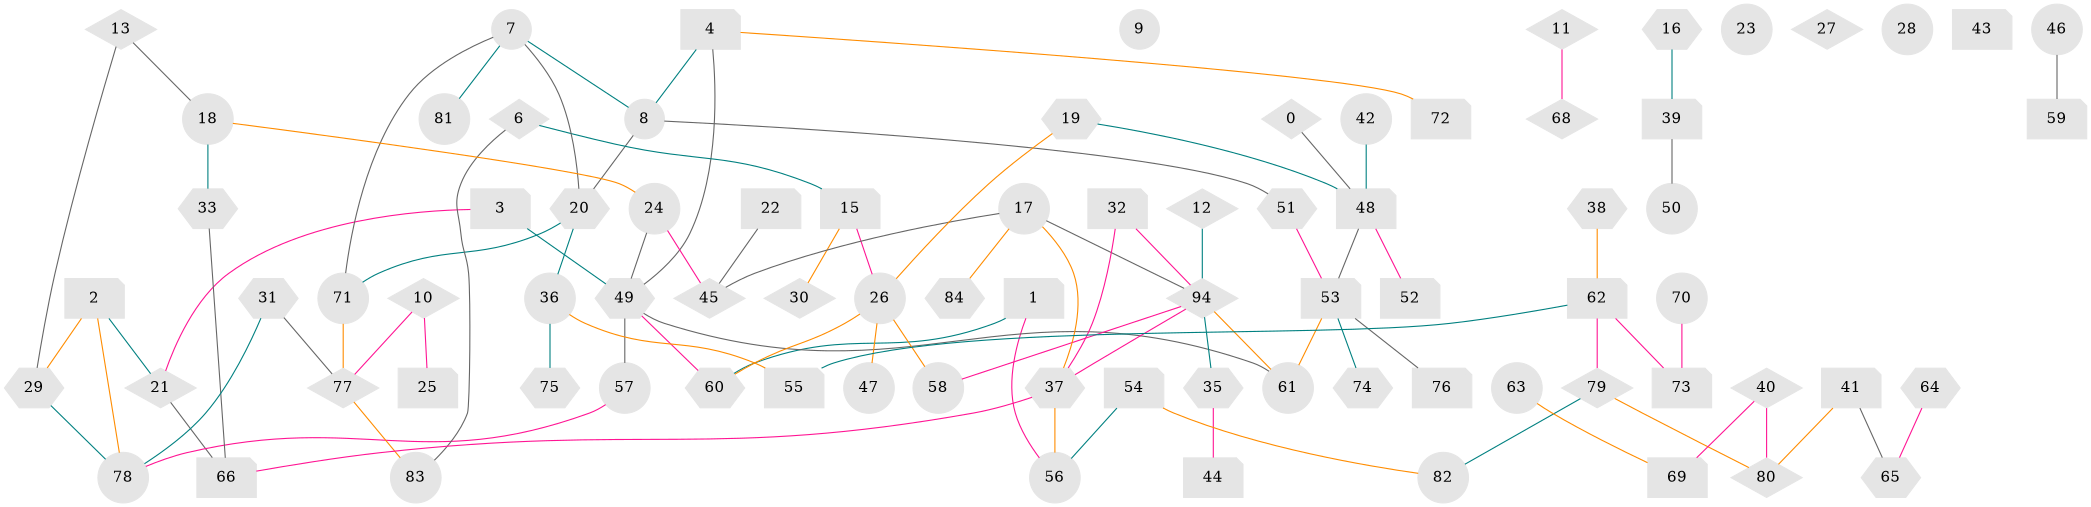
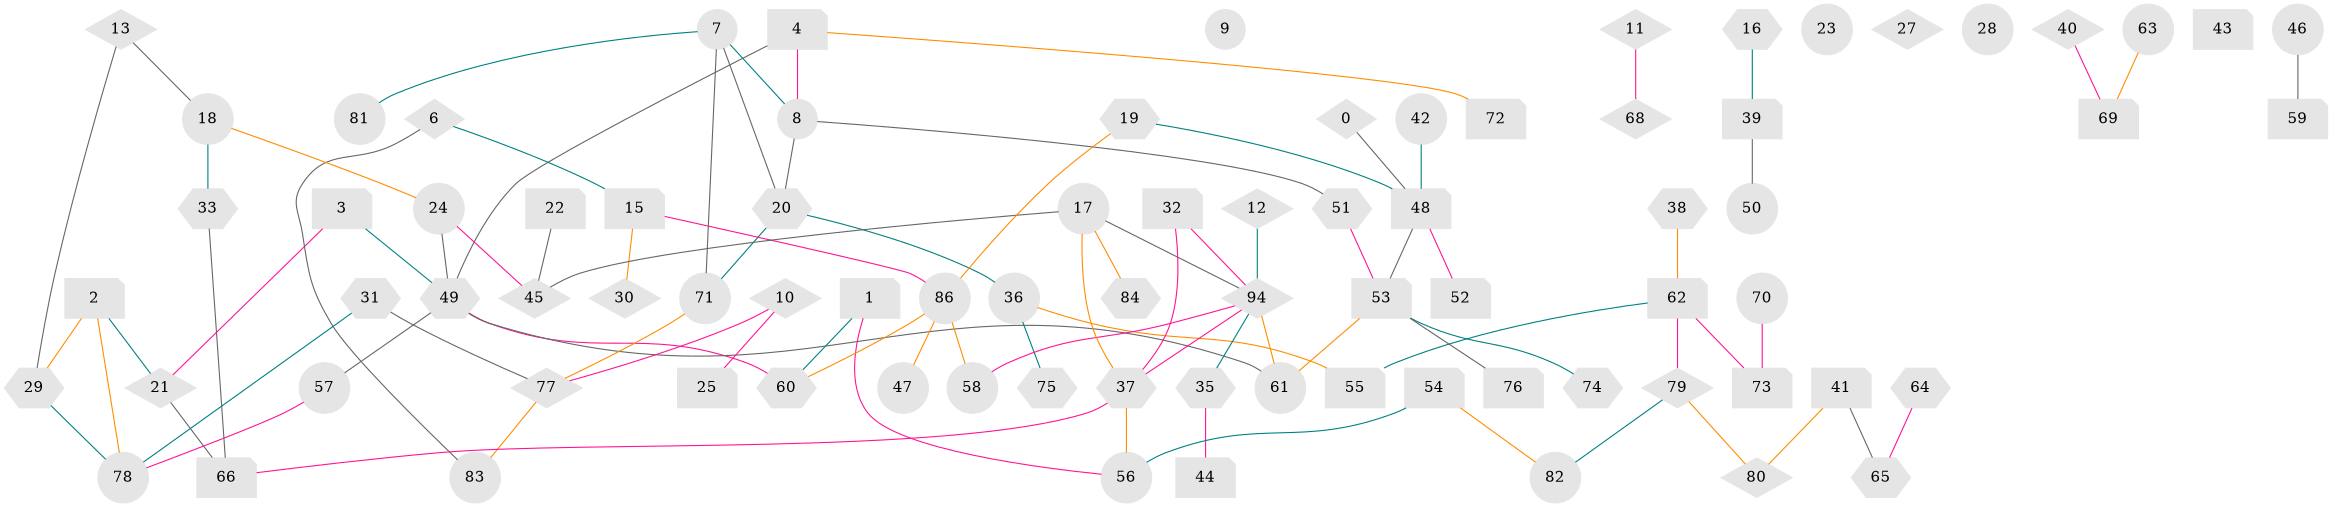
(676, 76) -> (798, 74)
(880, 298) -> (945, 298)
(1767, 433) -> none
